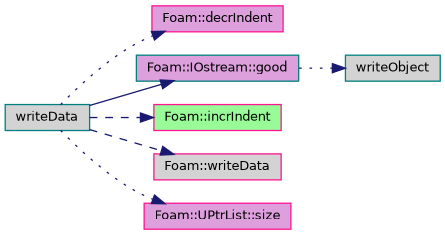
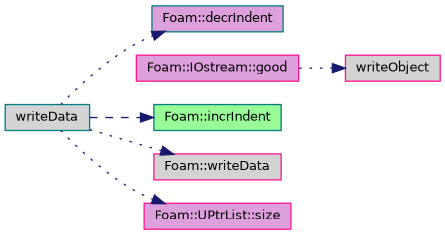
(218, 19) -> (218, 19)
(218, 68) -> (218, 68)
(393, 68) -> (393, 68)
(126, 95) -> none
(218, 118) -> (218, 118)
(126, 140) -> (126, 140)
